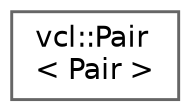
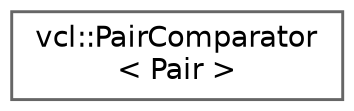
(95, 56) -> (177, 56)
